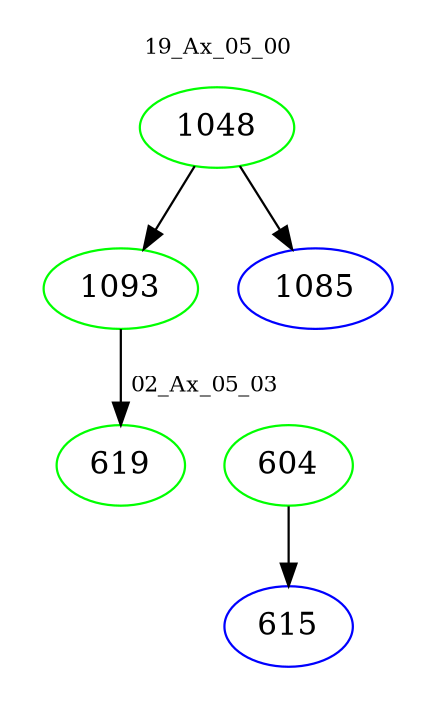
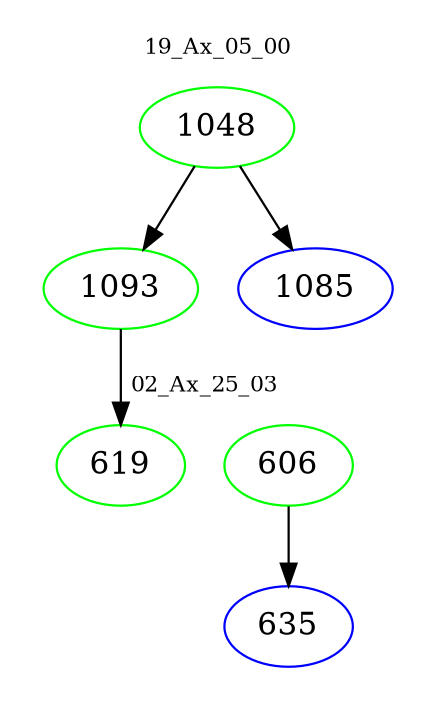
(205, 386) -> (205, 386)
(289, 465) -> (289, 465)
(289, 626) -> (289, 626)
